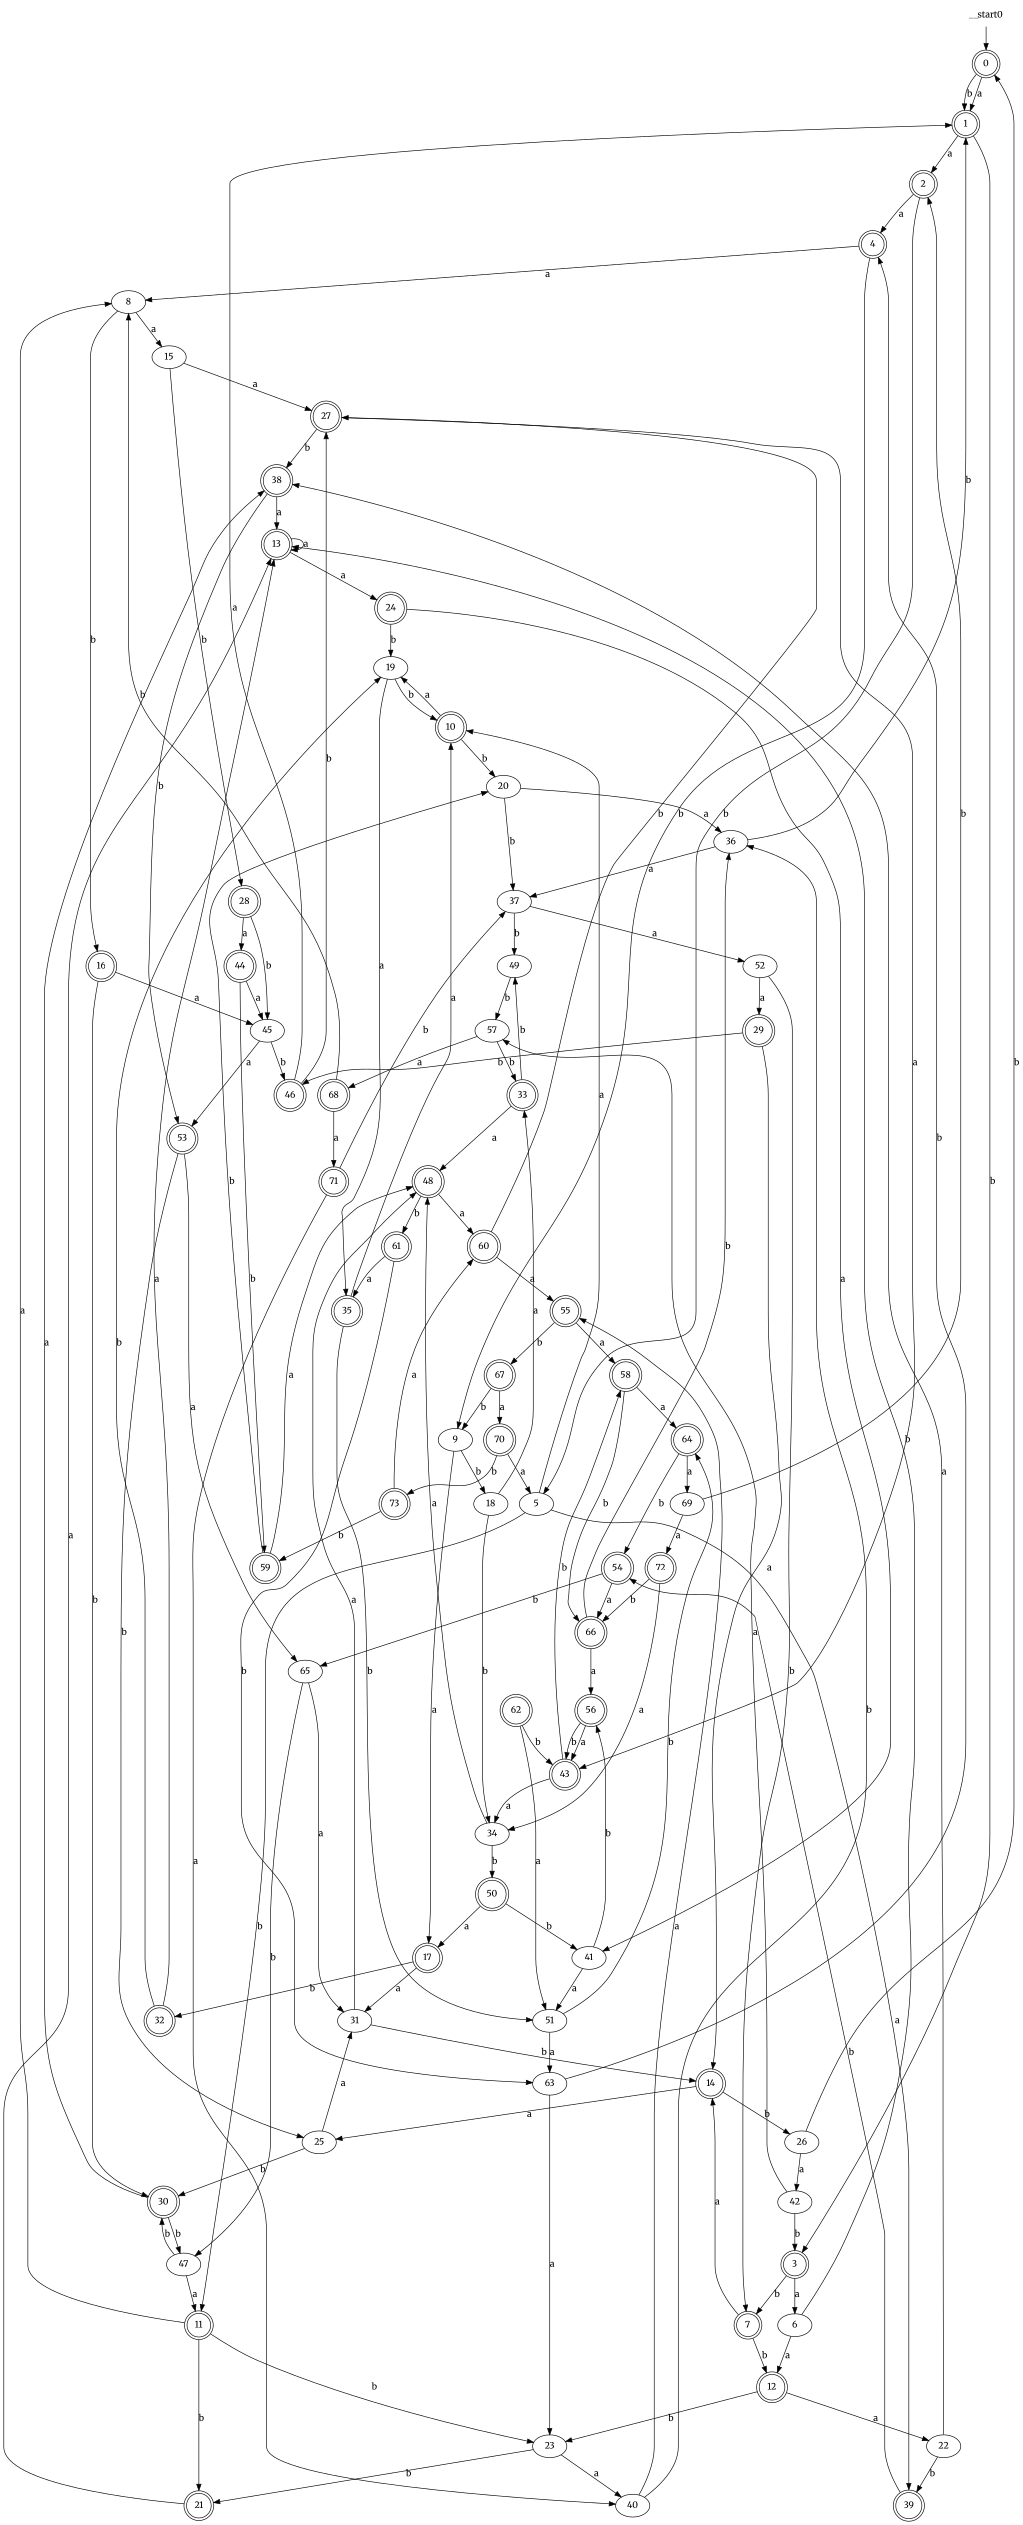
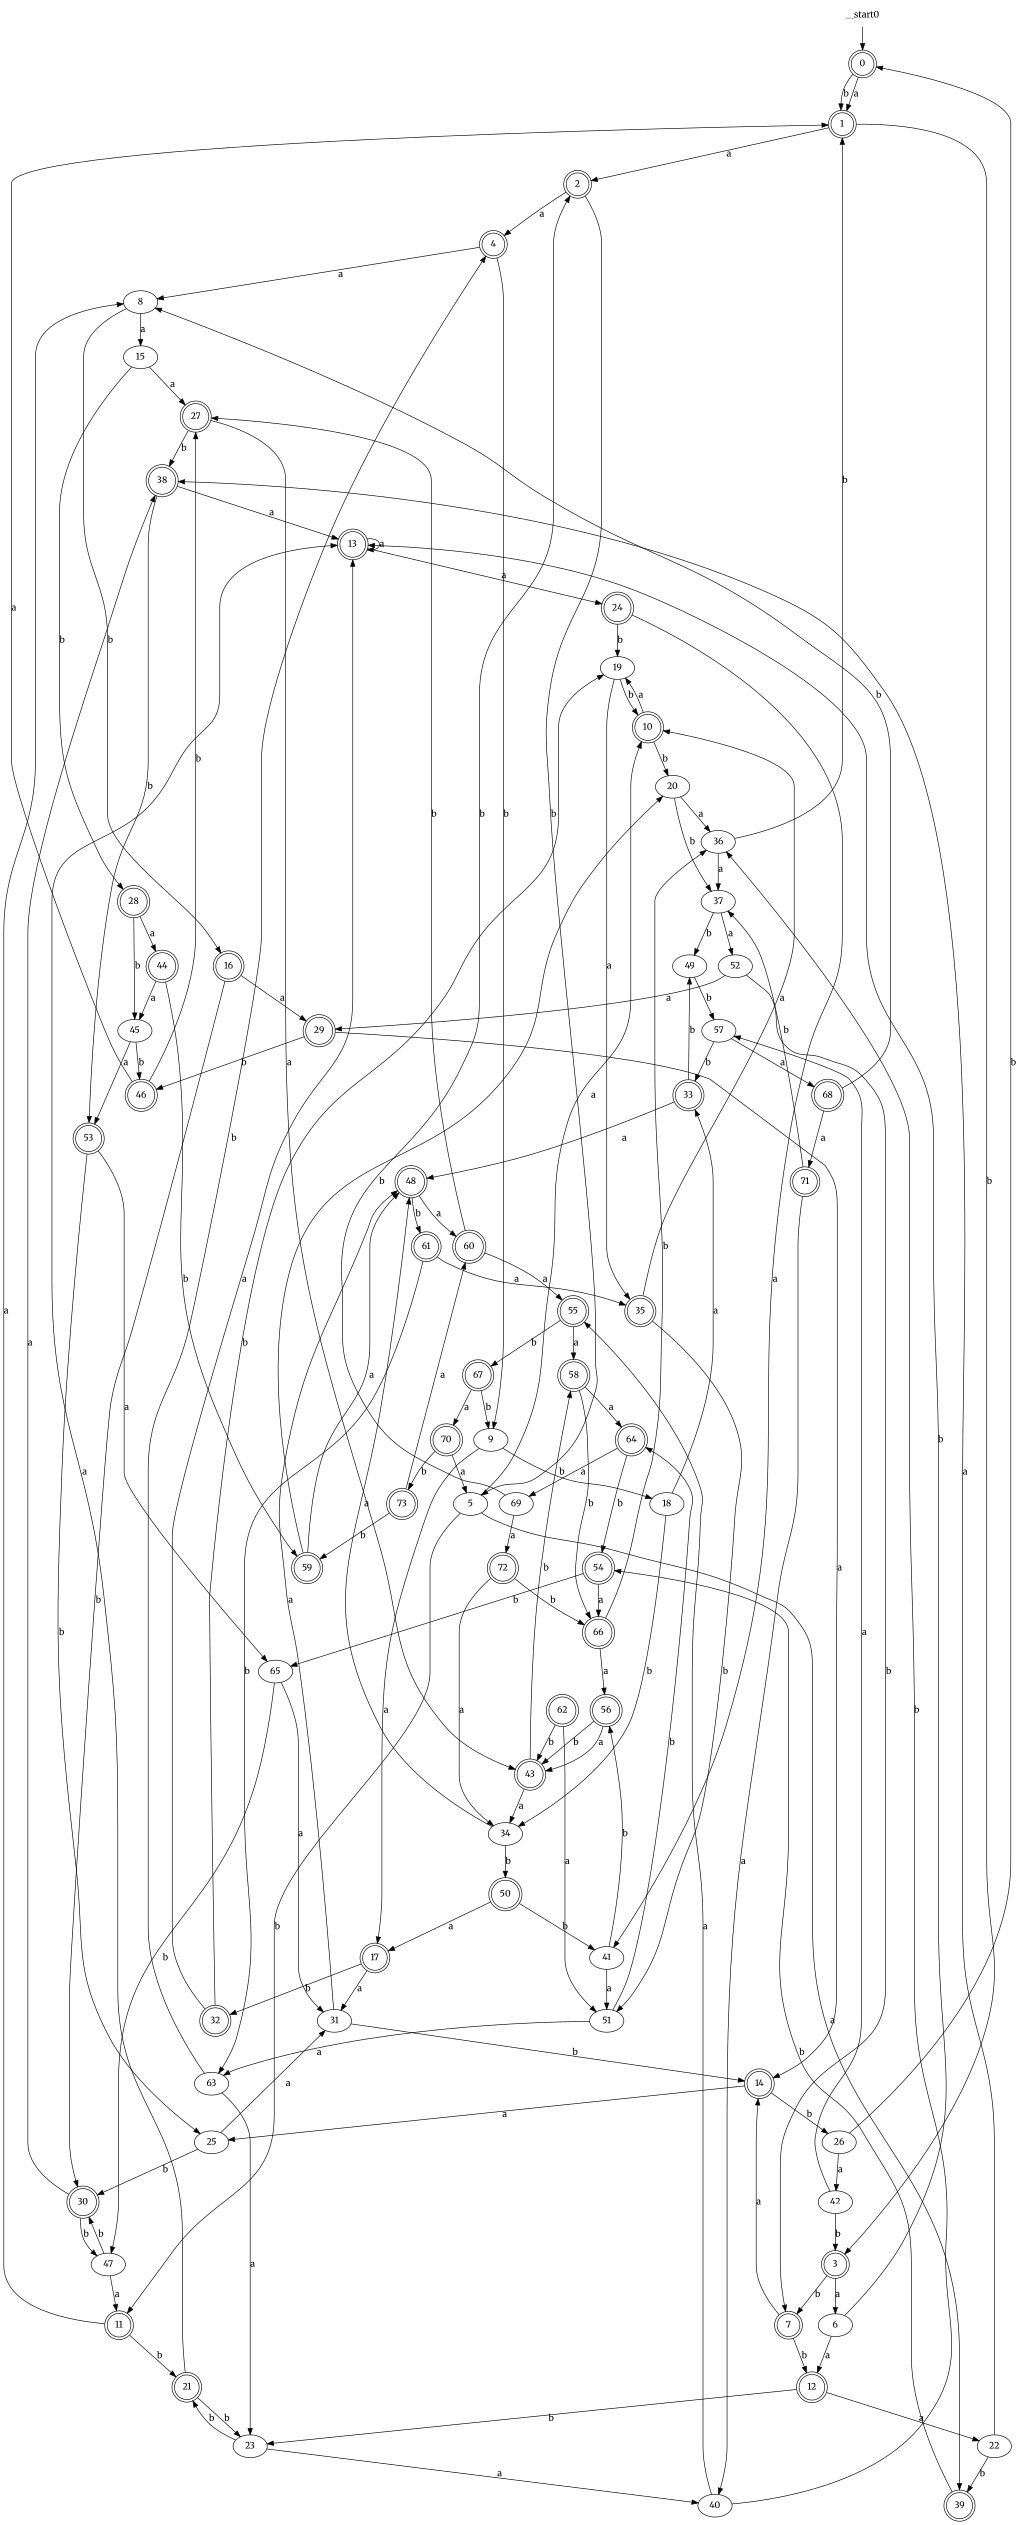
(178, 996) -> (271, 996)
(365, 2399) -> (217, 2415)
